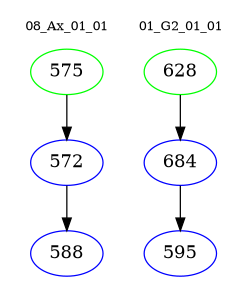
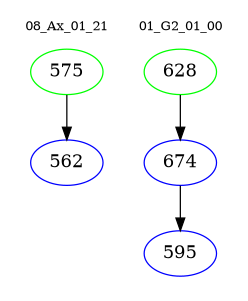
(67, 27) -> (67, 27)
(181, 27) -> (181, 27)
(67, 163) -> (67, 163)
(180, 163) -> (180, 163)
(67, 253) -> none
